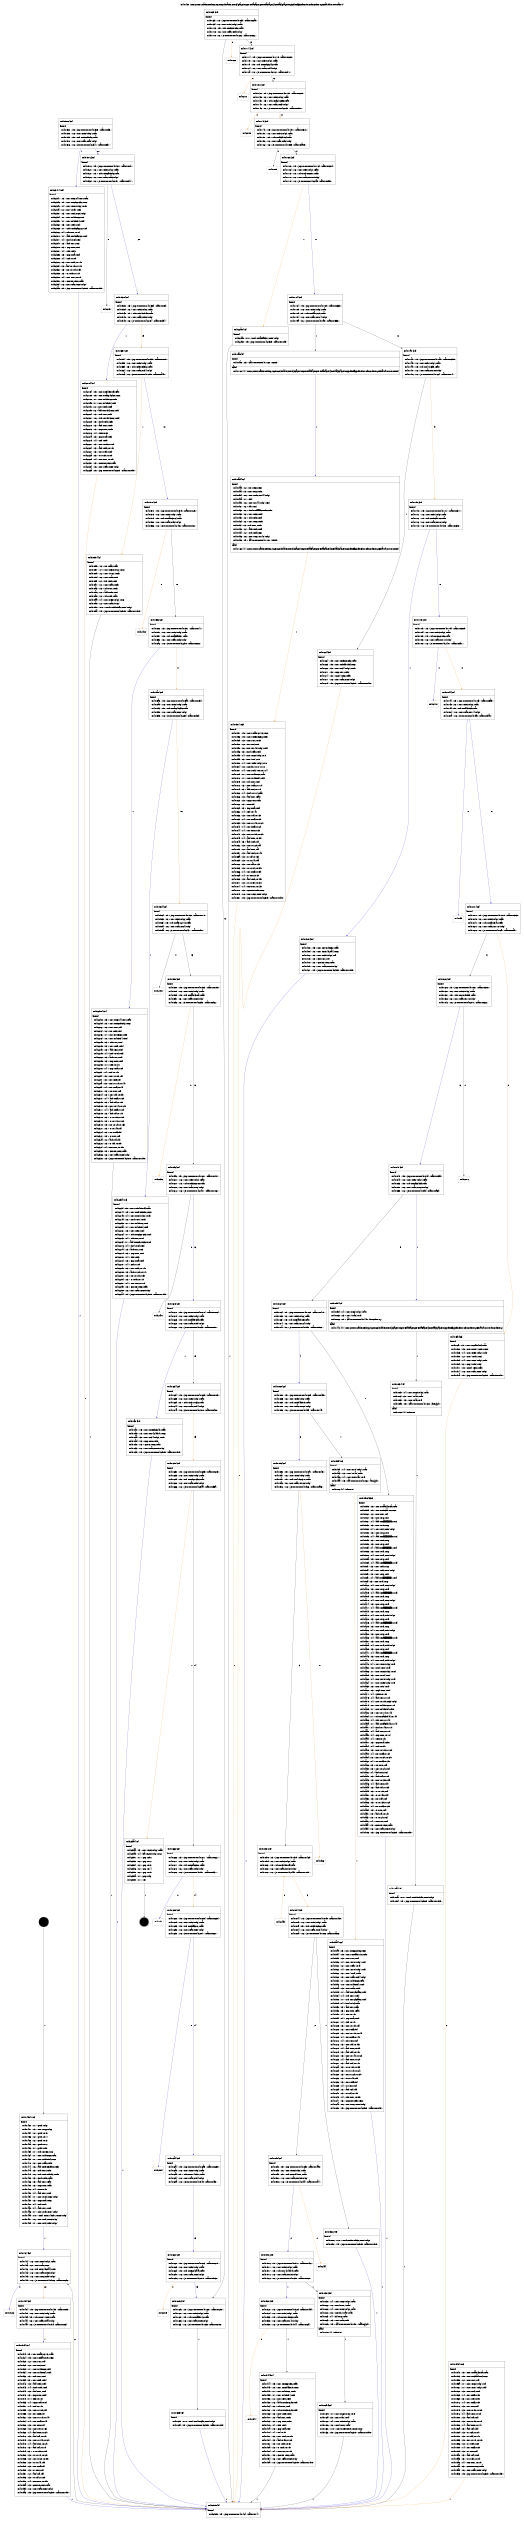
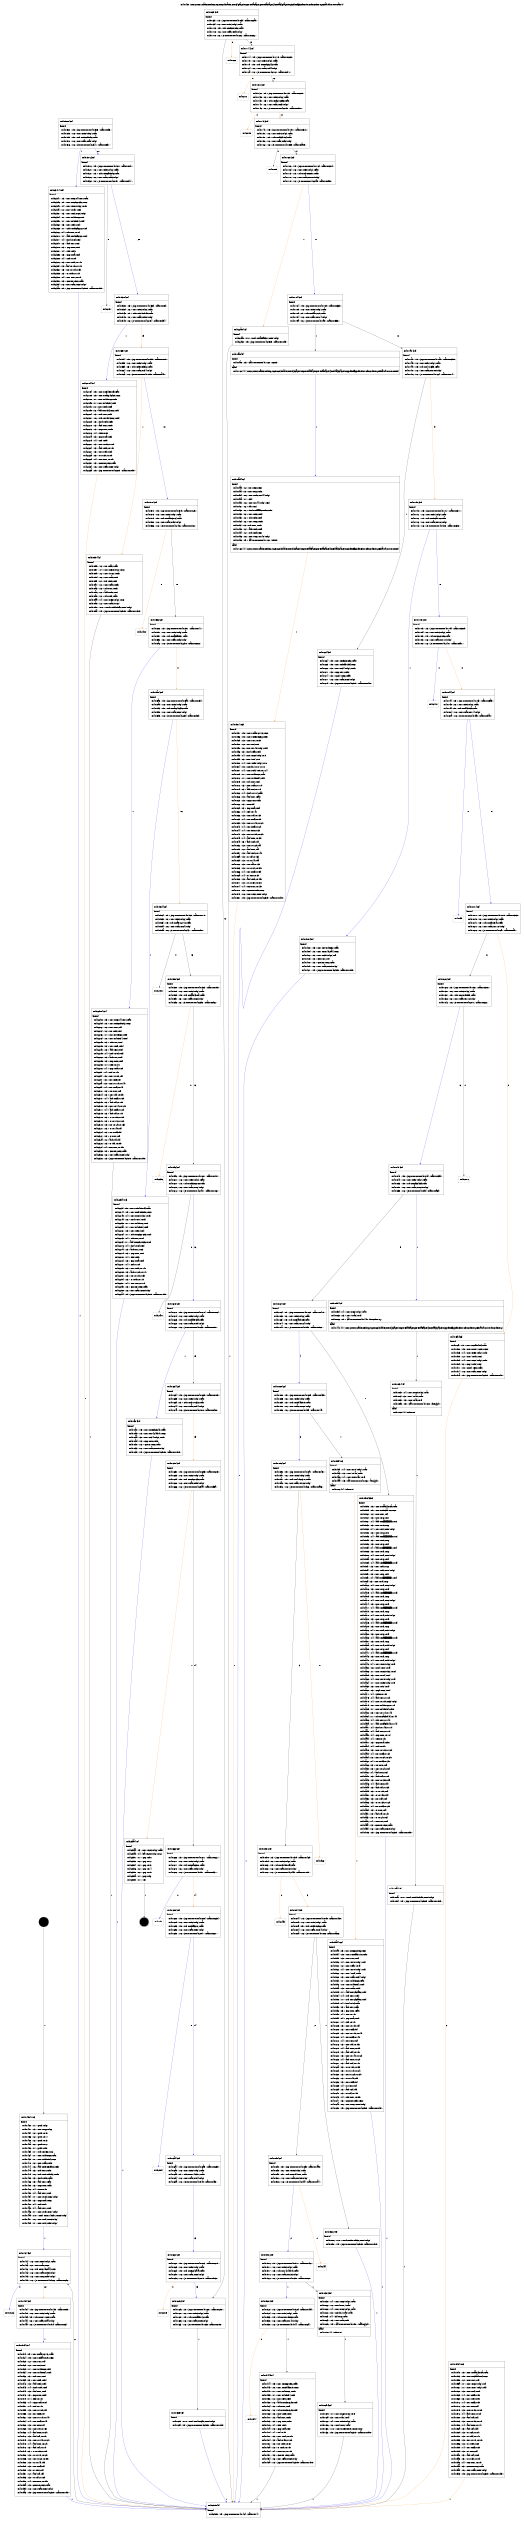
(238, 1508) -> (238, 1508)
(283, 1898) -> (280, 1897)
